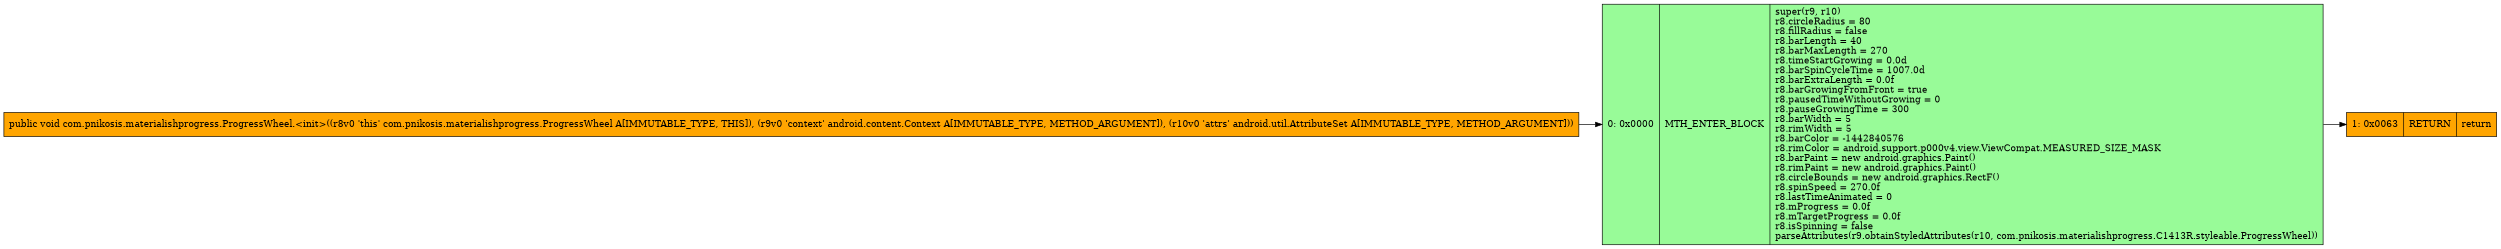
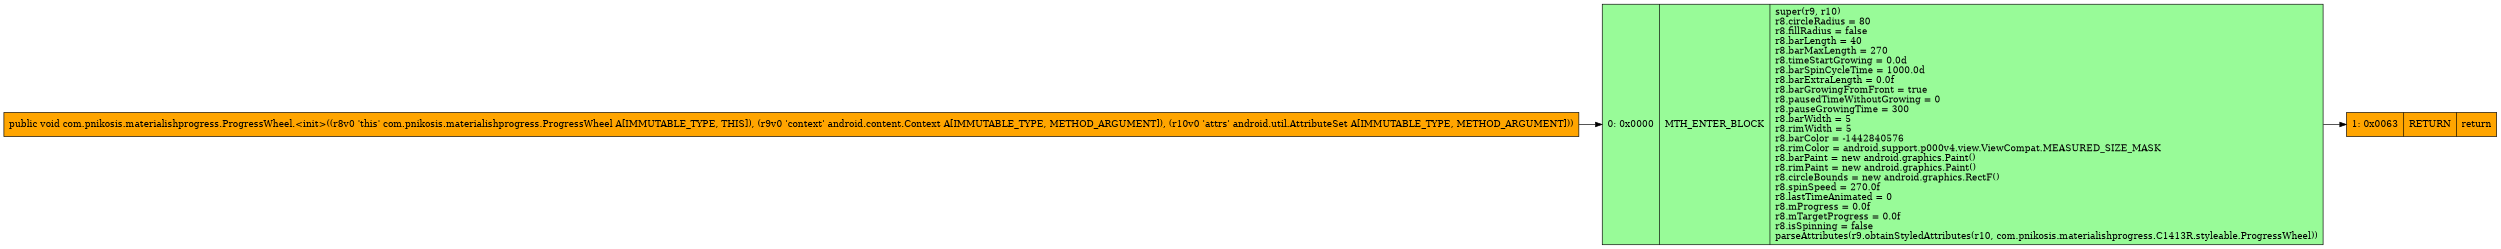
(1850, 71) -> (1850, 71)
